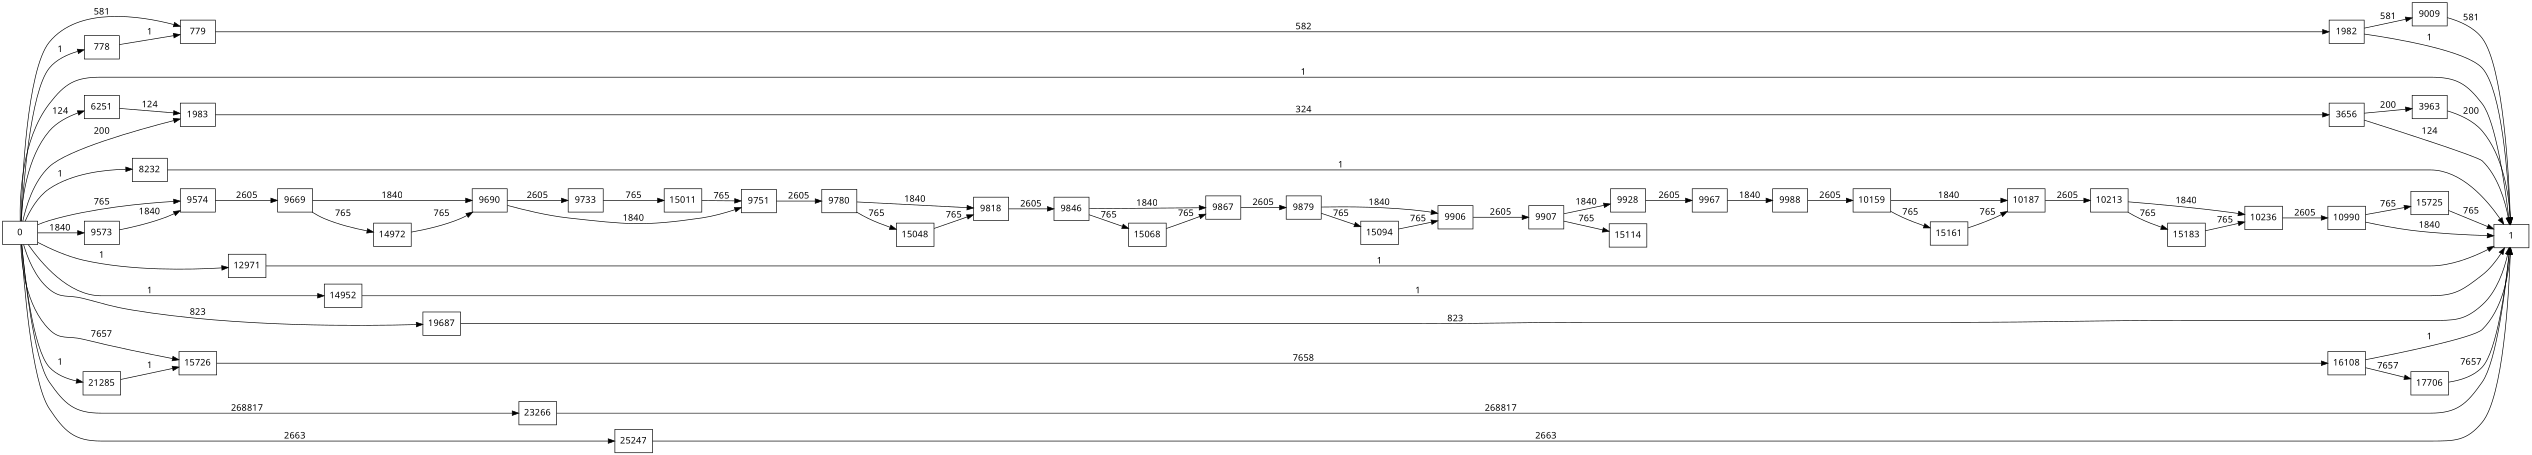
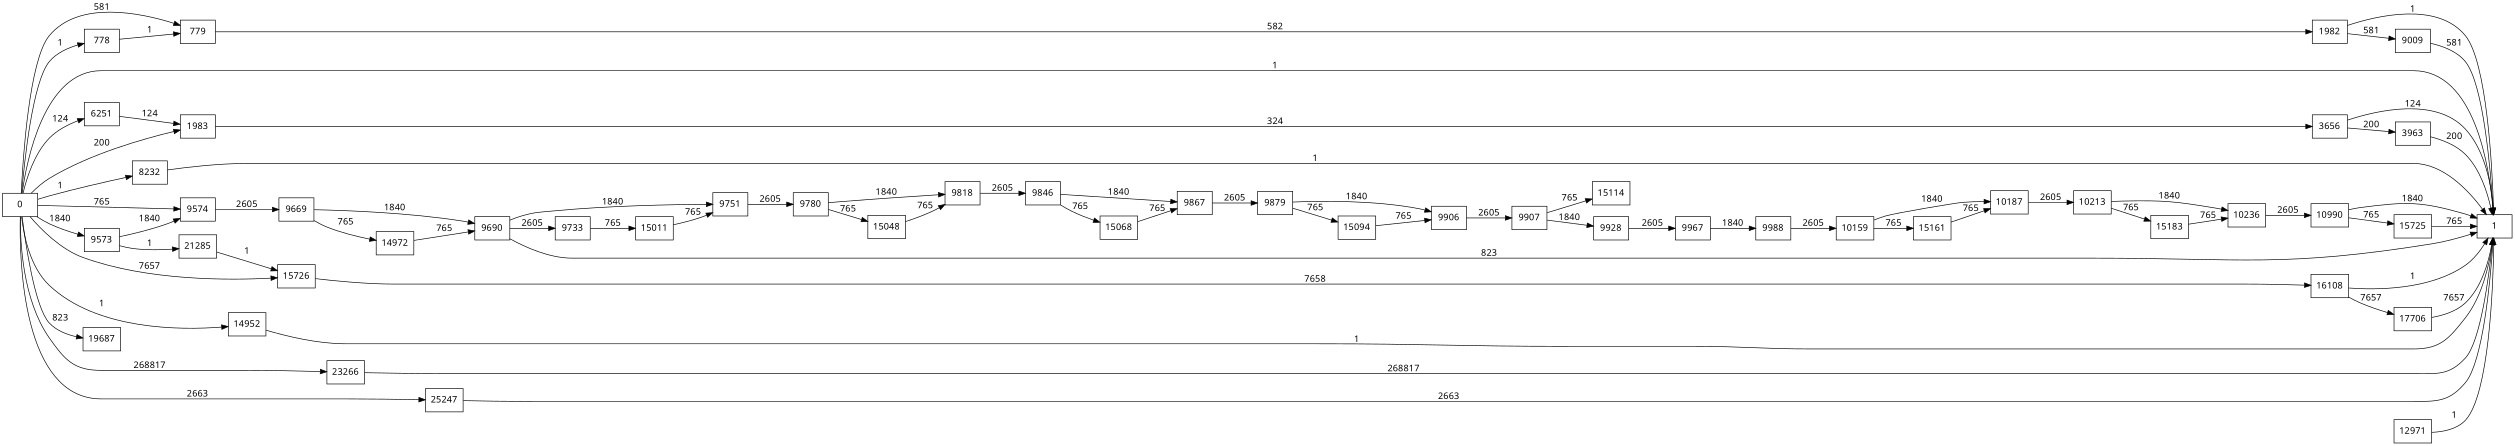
(128, 267) -> none
(1502, 323) -> (1490, 258)
(45, 360) -> (146, 250)
